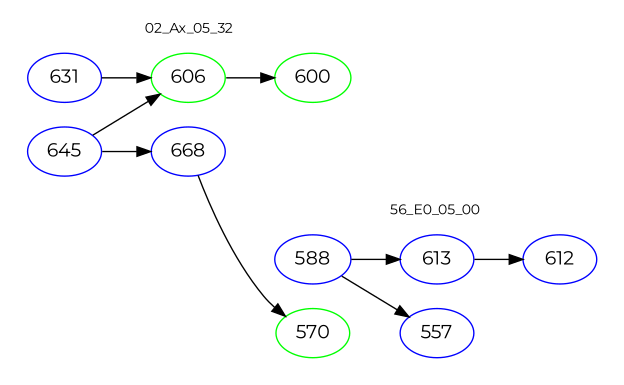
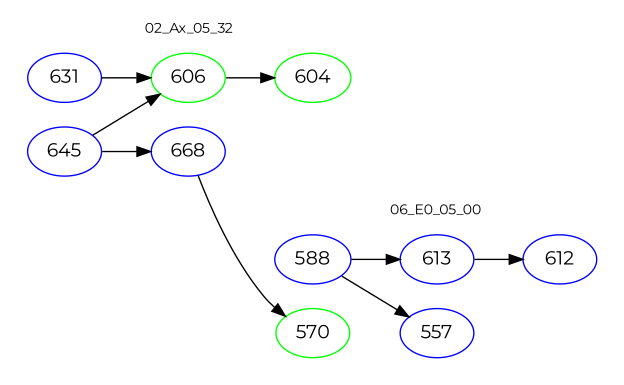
(313, 78) -> (313, 78)
(436, 211) -> (436, 211)
